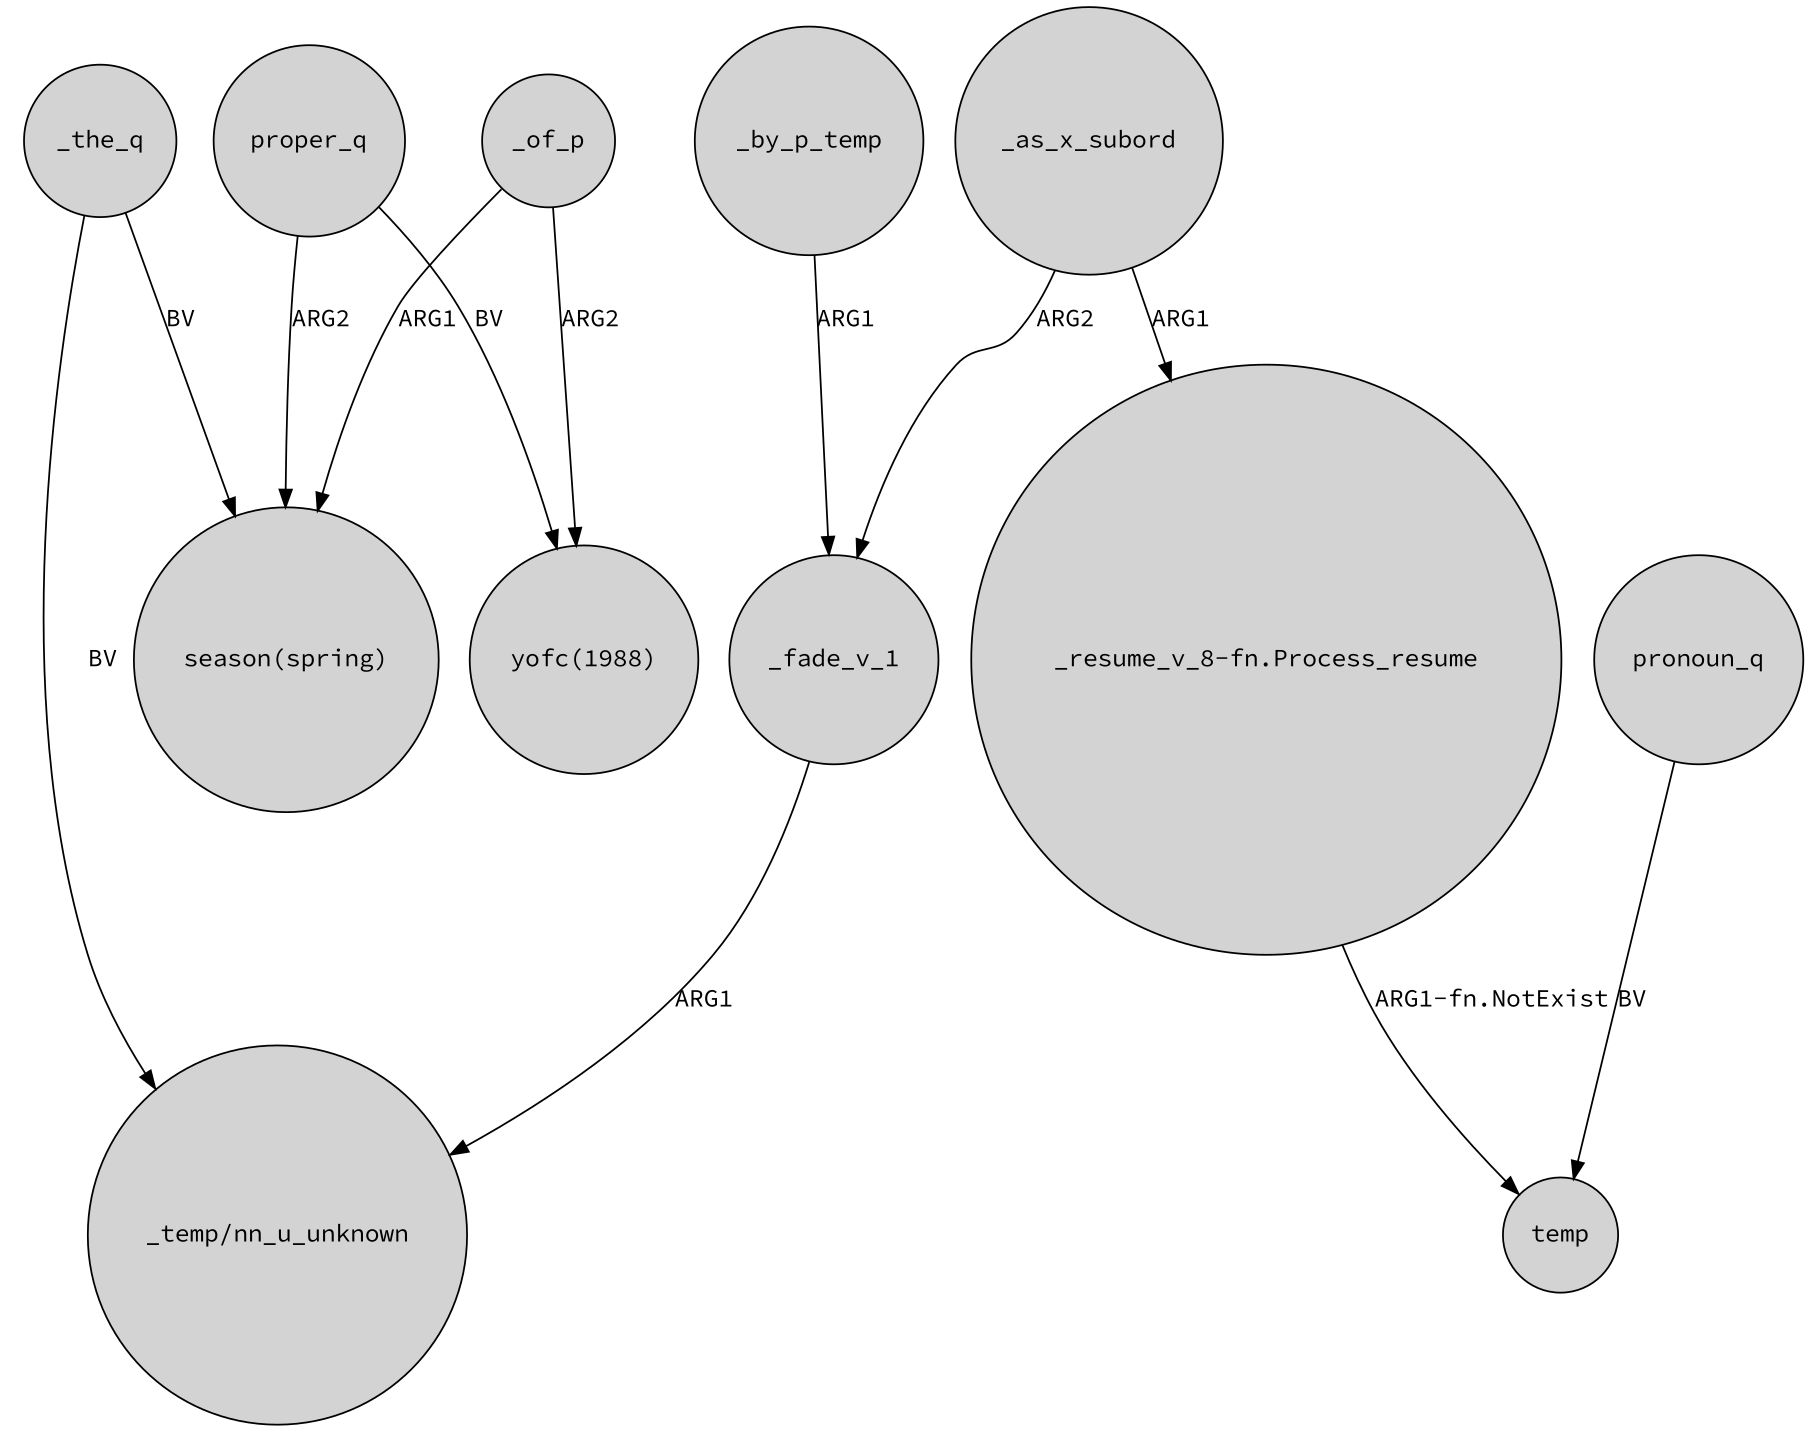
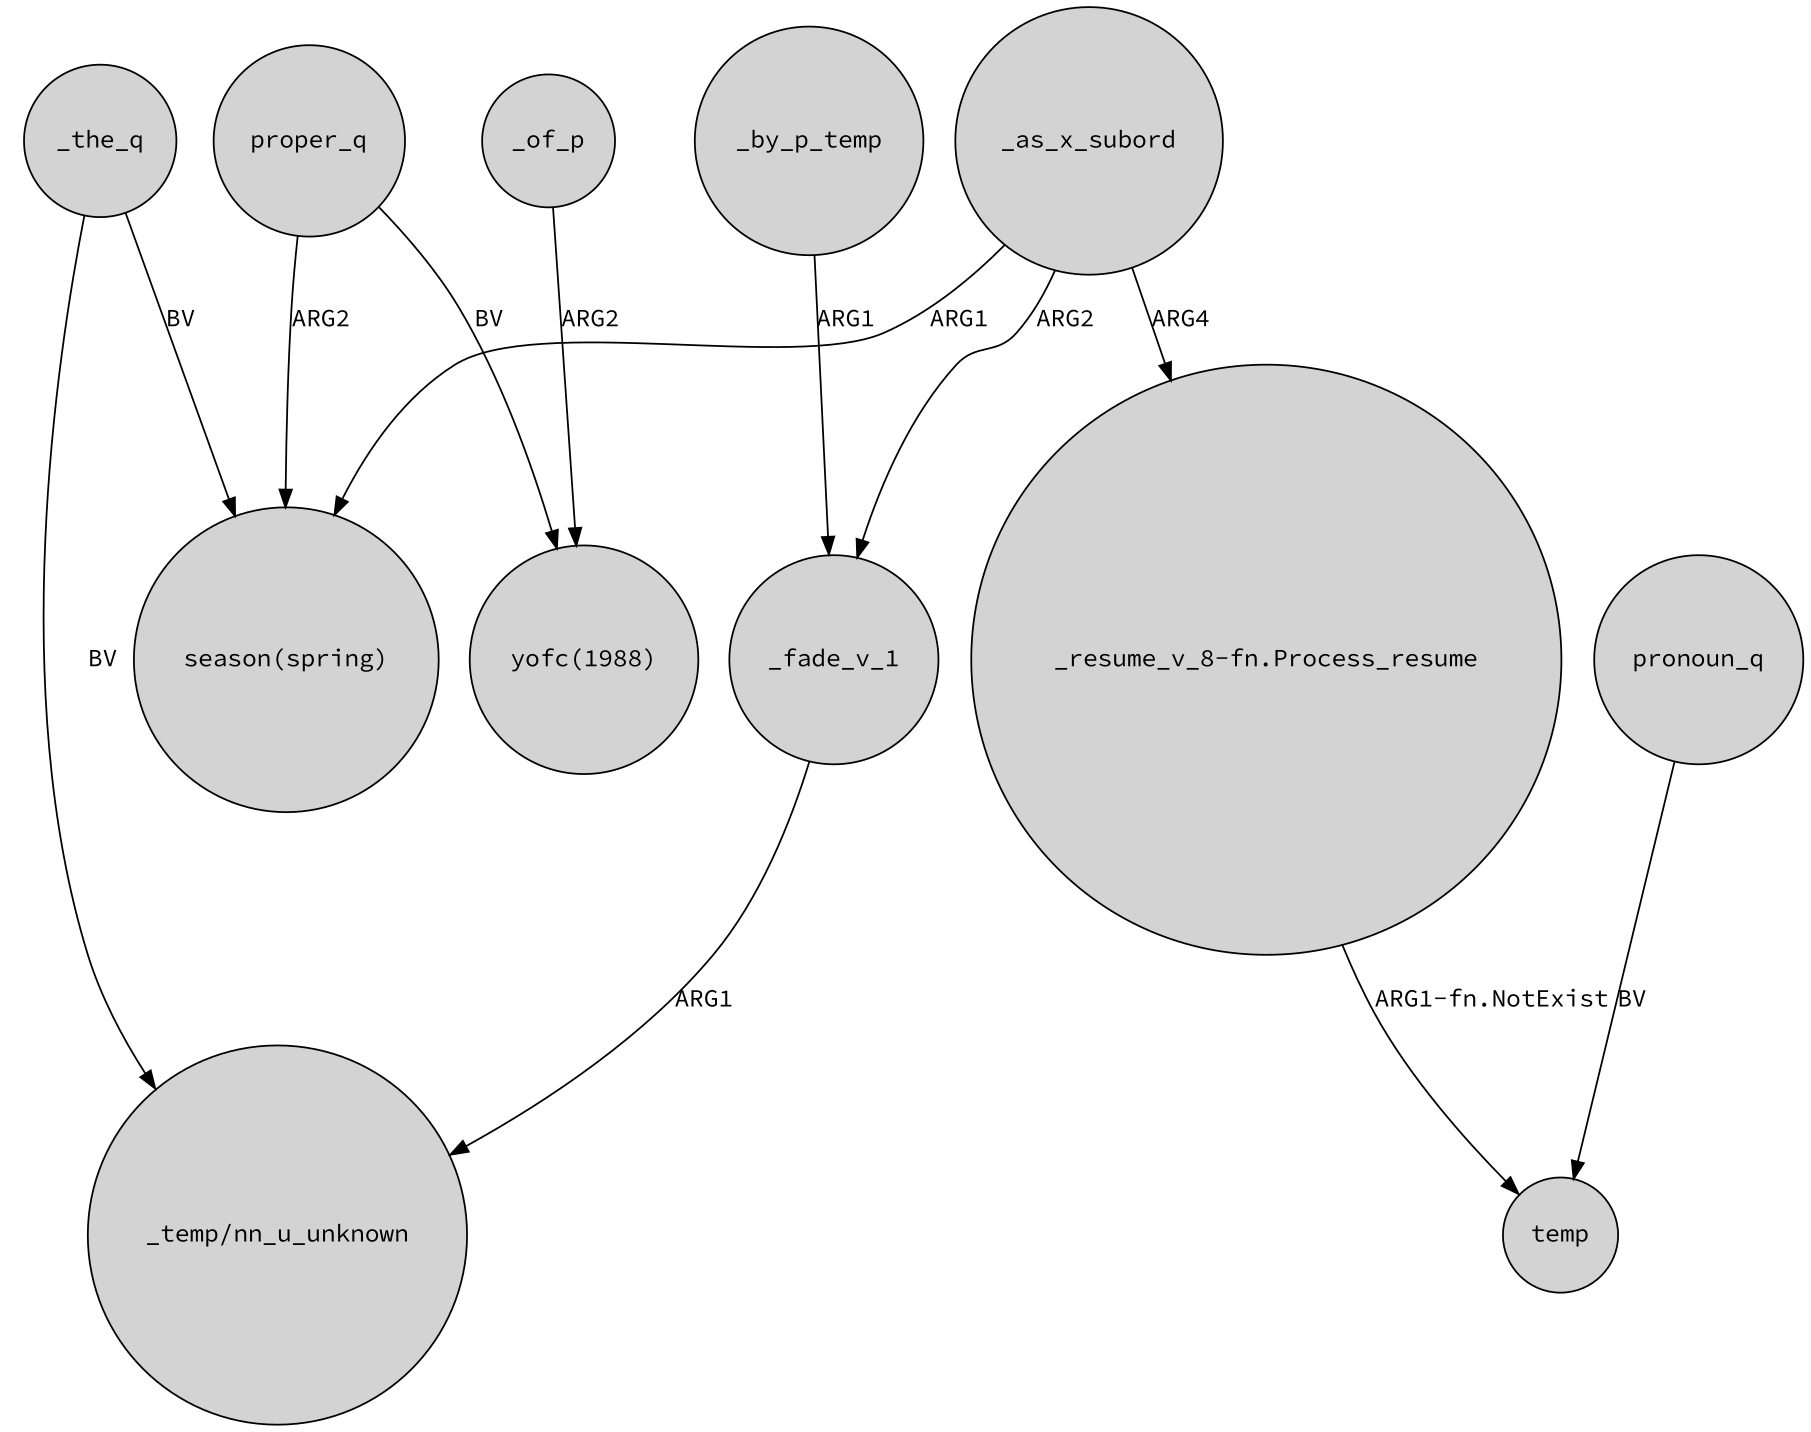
(1181, 320) -> (1181, 320)
(387, 327) -> (655, 344)
